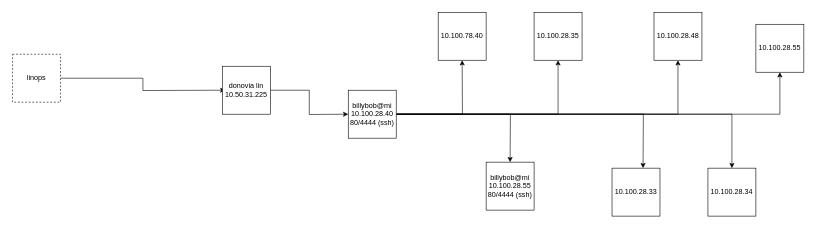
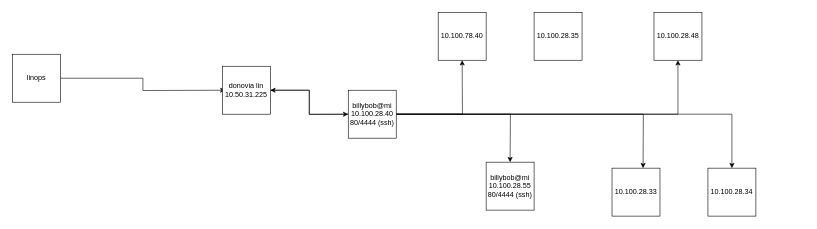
(780, 48) -> none
(558, 65) -> (347, 114)
(780, 77) -> none
(36, 78) -> (36, 78)
